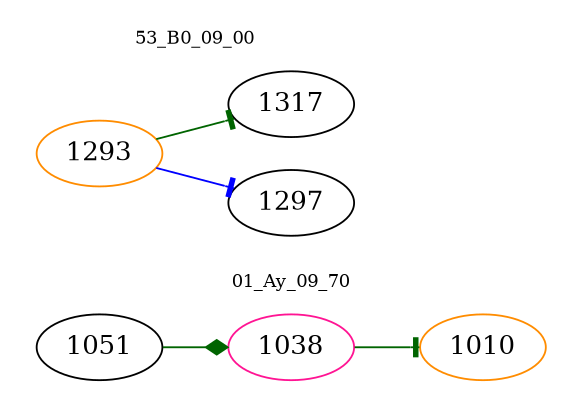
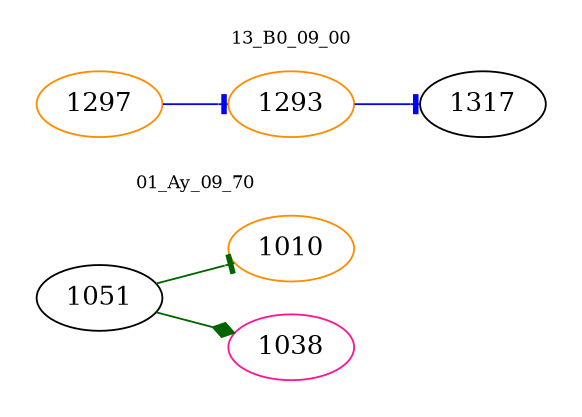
(195, 39) -> (291, 39)
(190, 130) -> (382, 104)
(190, 177) -> (191, 104)
(291, 203) -> (100, 104)
(382, 347) -> (190, 275)
